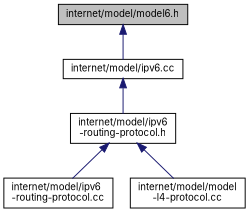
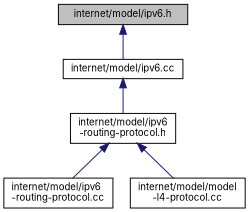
(123, 14) -> (123, 14)
